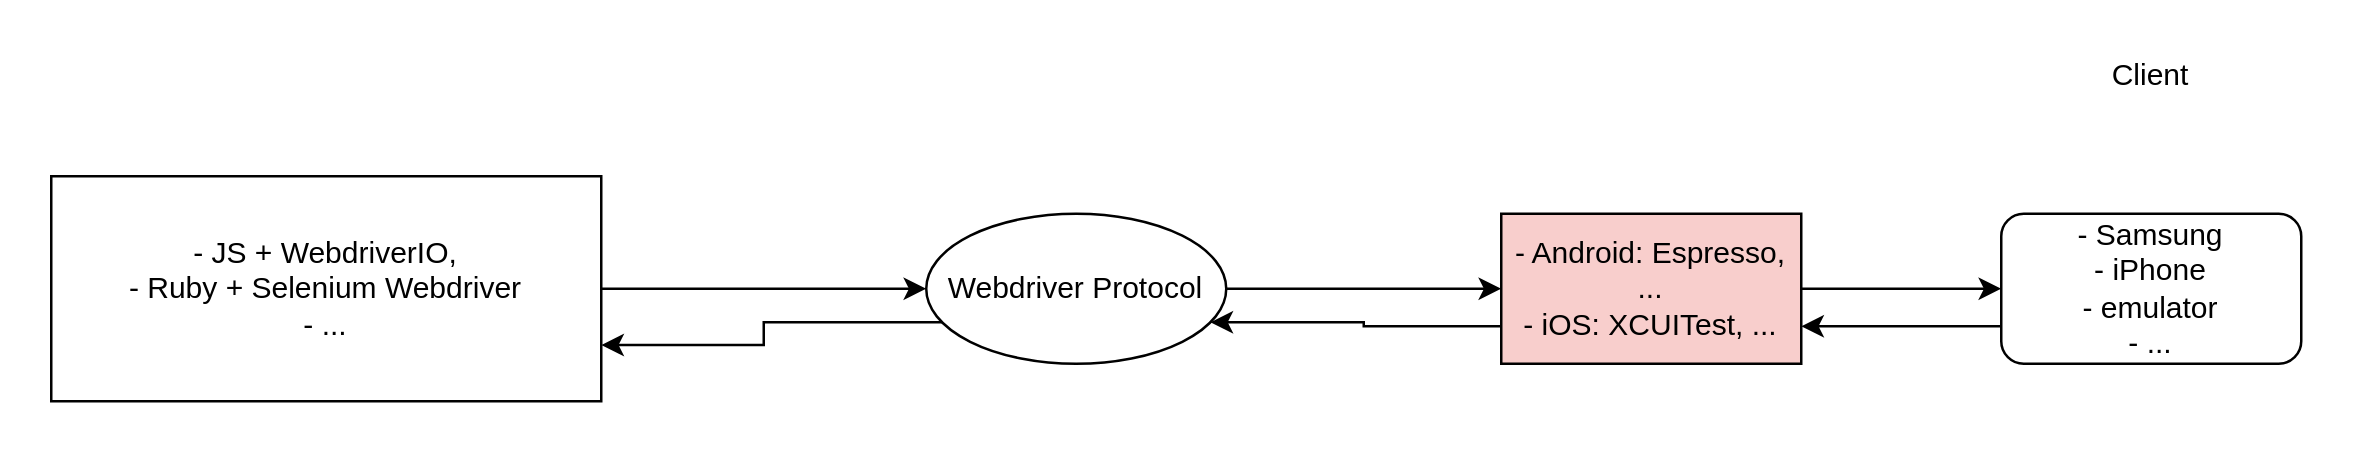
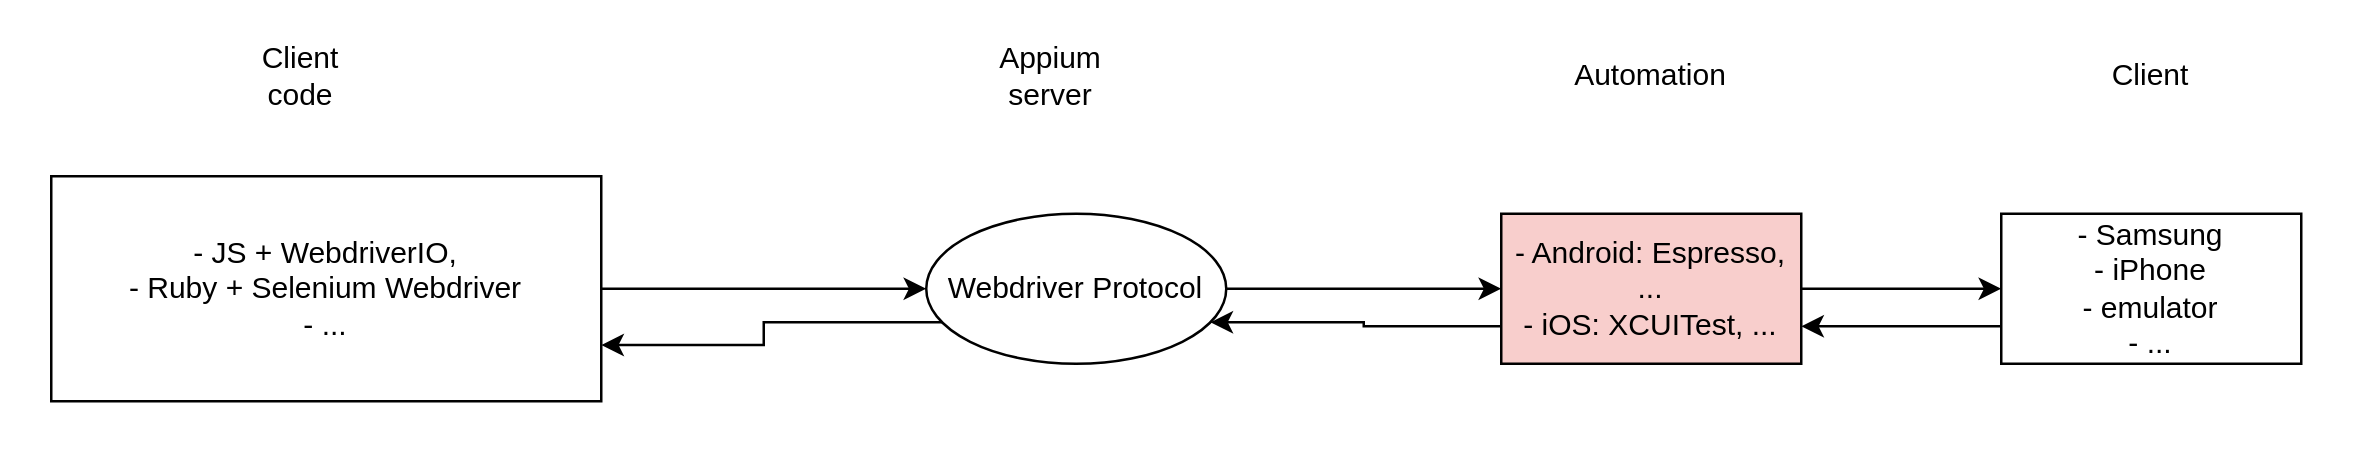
none -> (301, 76)
none -> (1051, 76)
none -> (1651, 76)
(2151, 289) -> (2151, 289)
